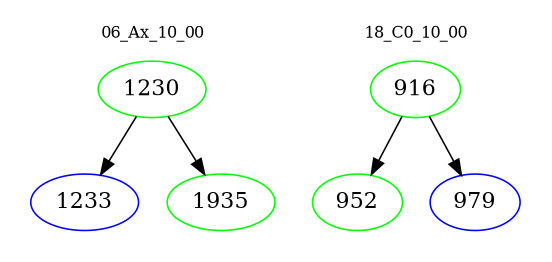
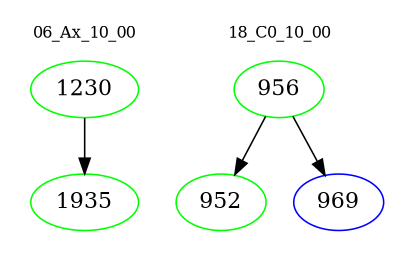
(416, 89) -> (279, 89)
(85, 202) -> none
(475, 202) -> (339, 202)
